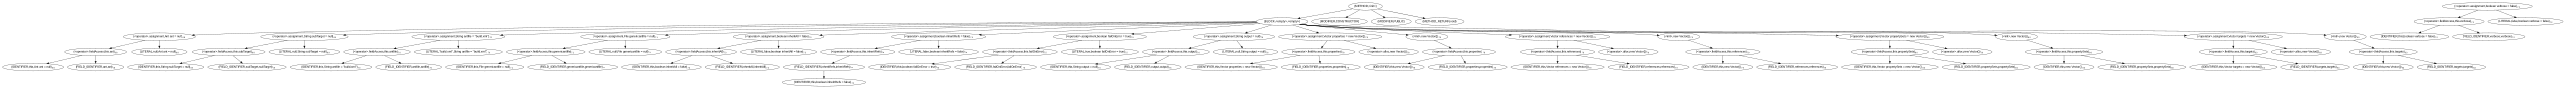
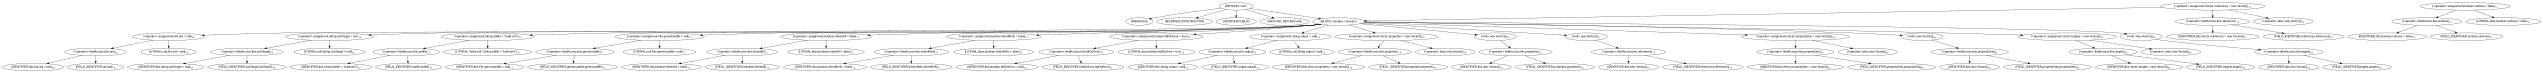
none -> (1139, 22)
(1447, 32) -> (1764, 14)
(824, 74) -> (869, 59)
